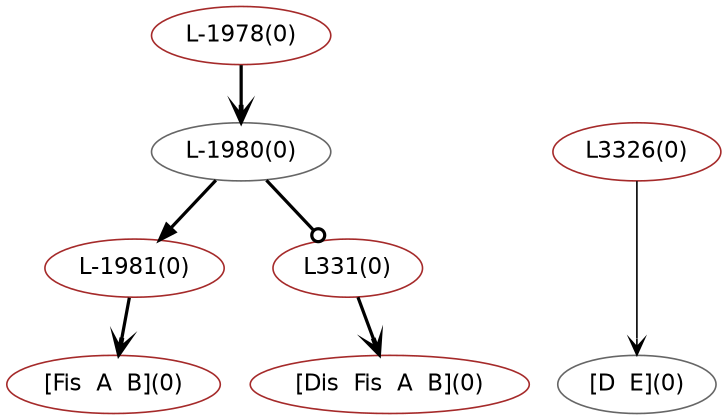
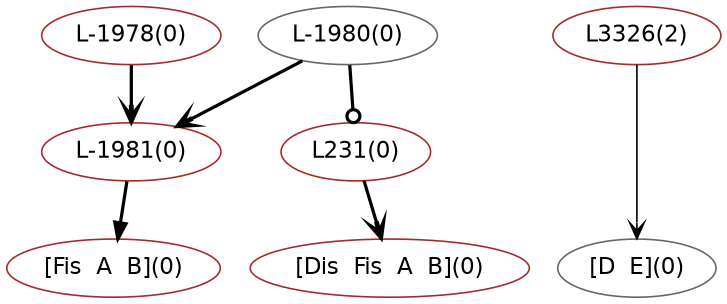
(241, 86) -> (131, 86)
(637, 152) -> (637, 36)
(193, 204) -> (247, 90)
(348, 268) -> (356, 152)
(126, 318) -> (124, 202)
